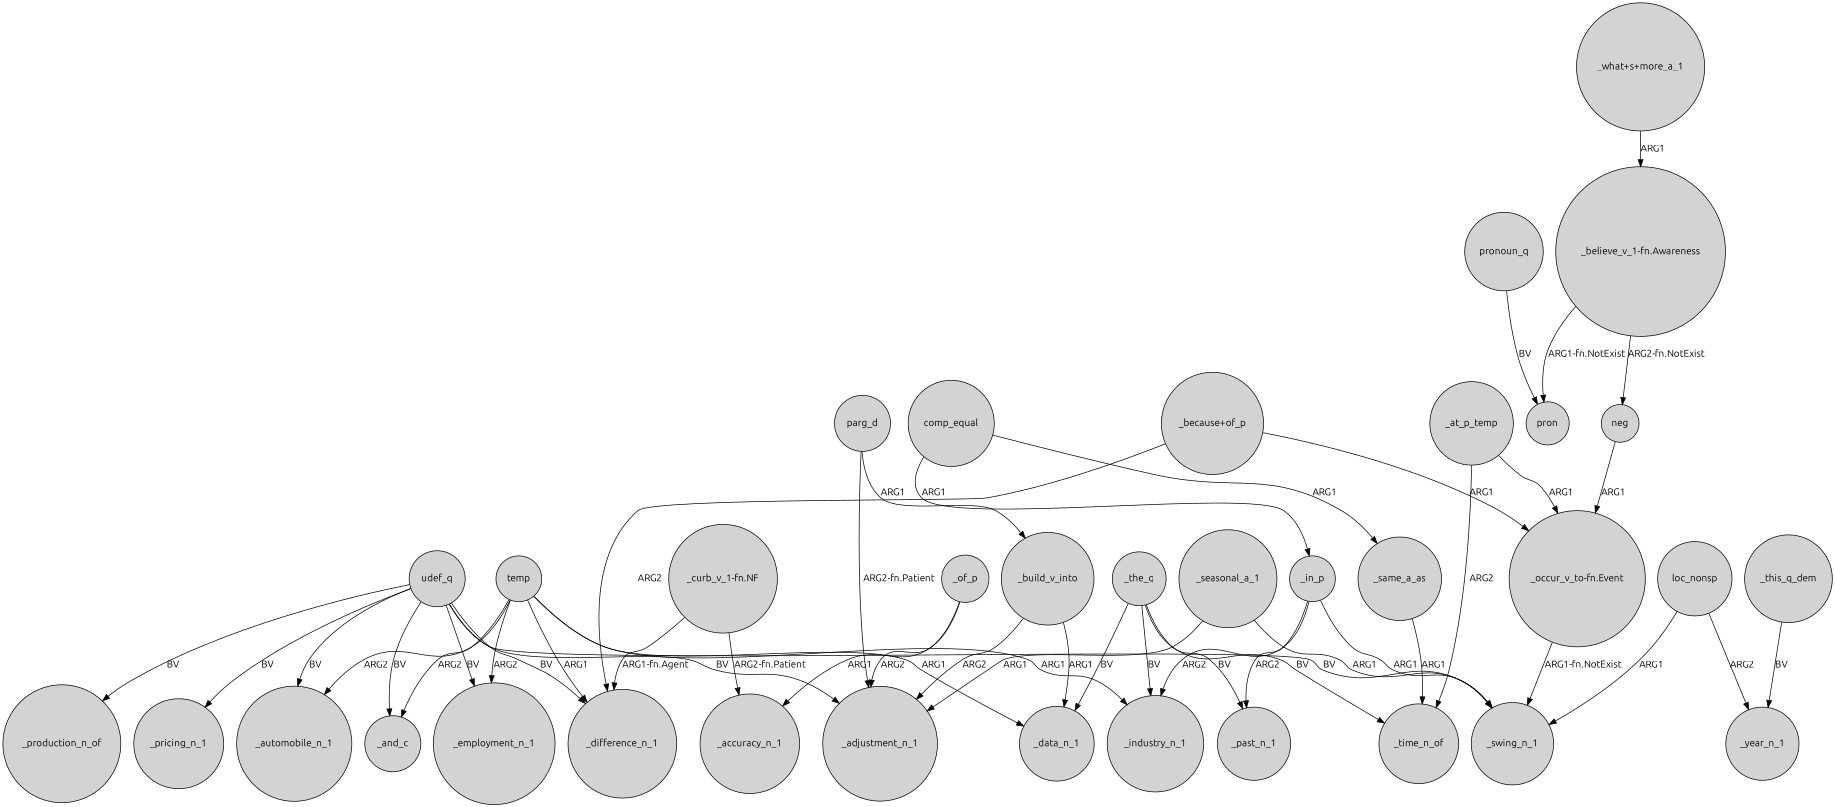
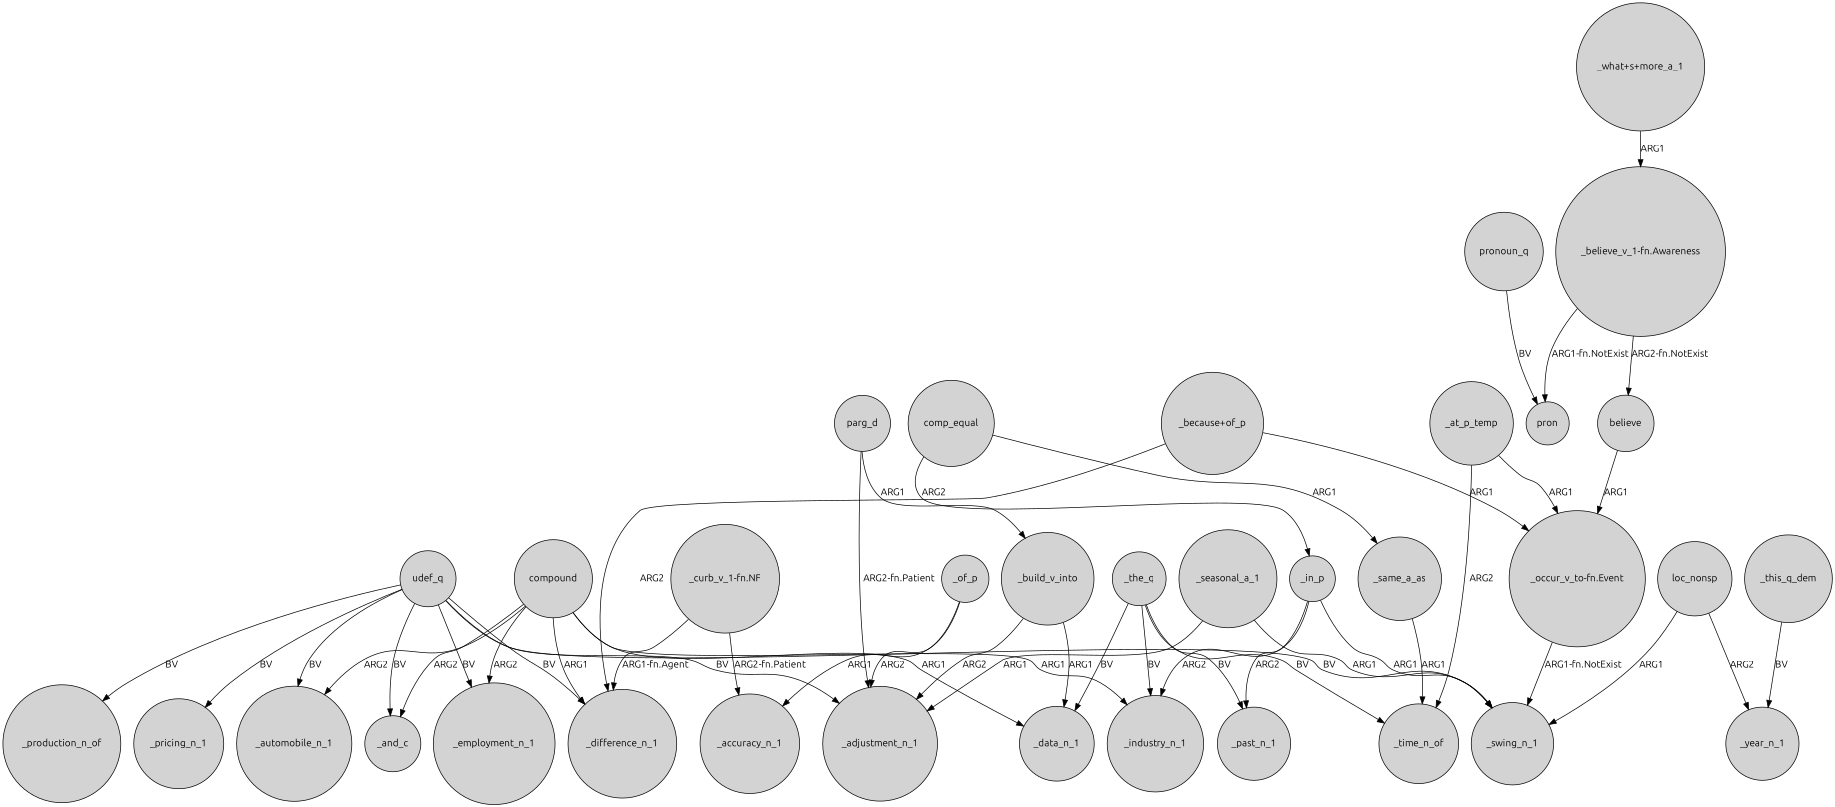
(1620, 423) -> (1626, 423)
(934, 493) -> (934, 493)
(519, 579) -> (553, 579)
